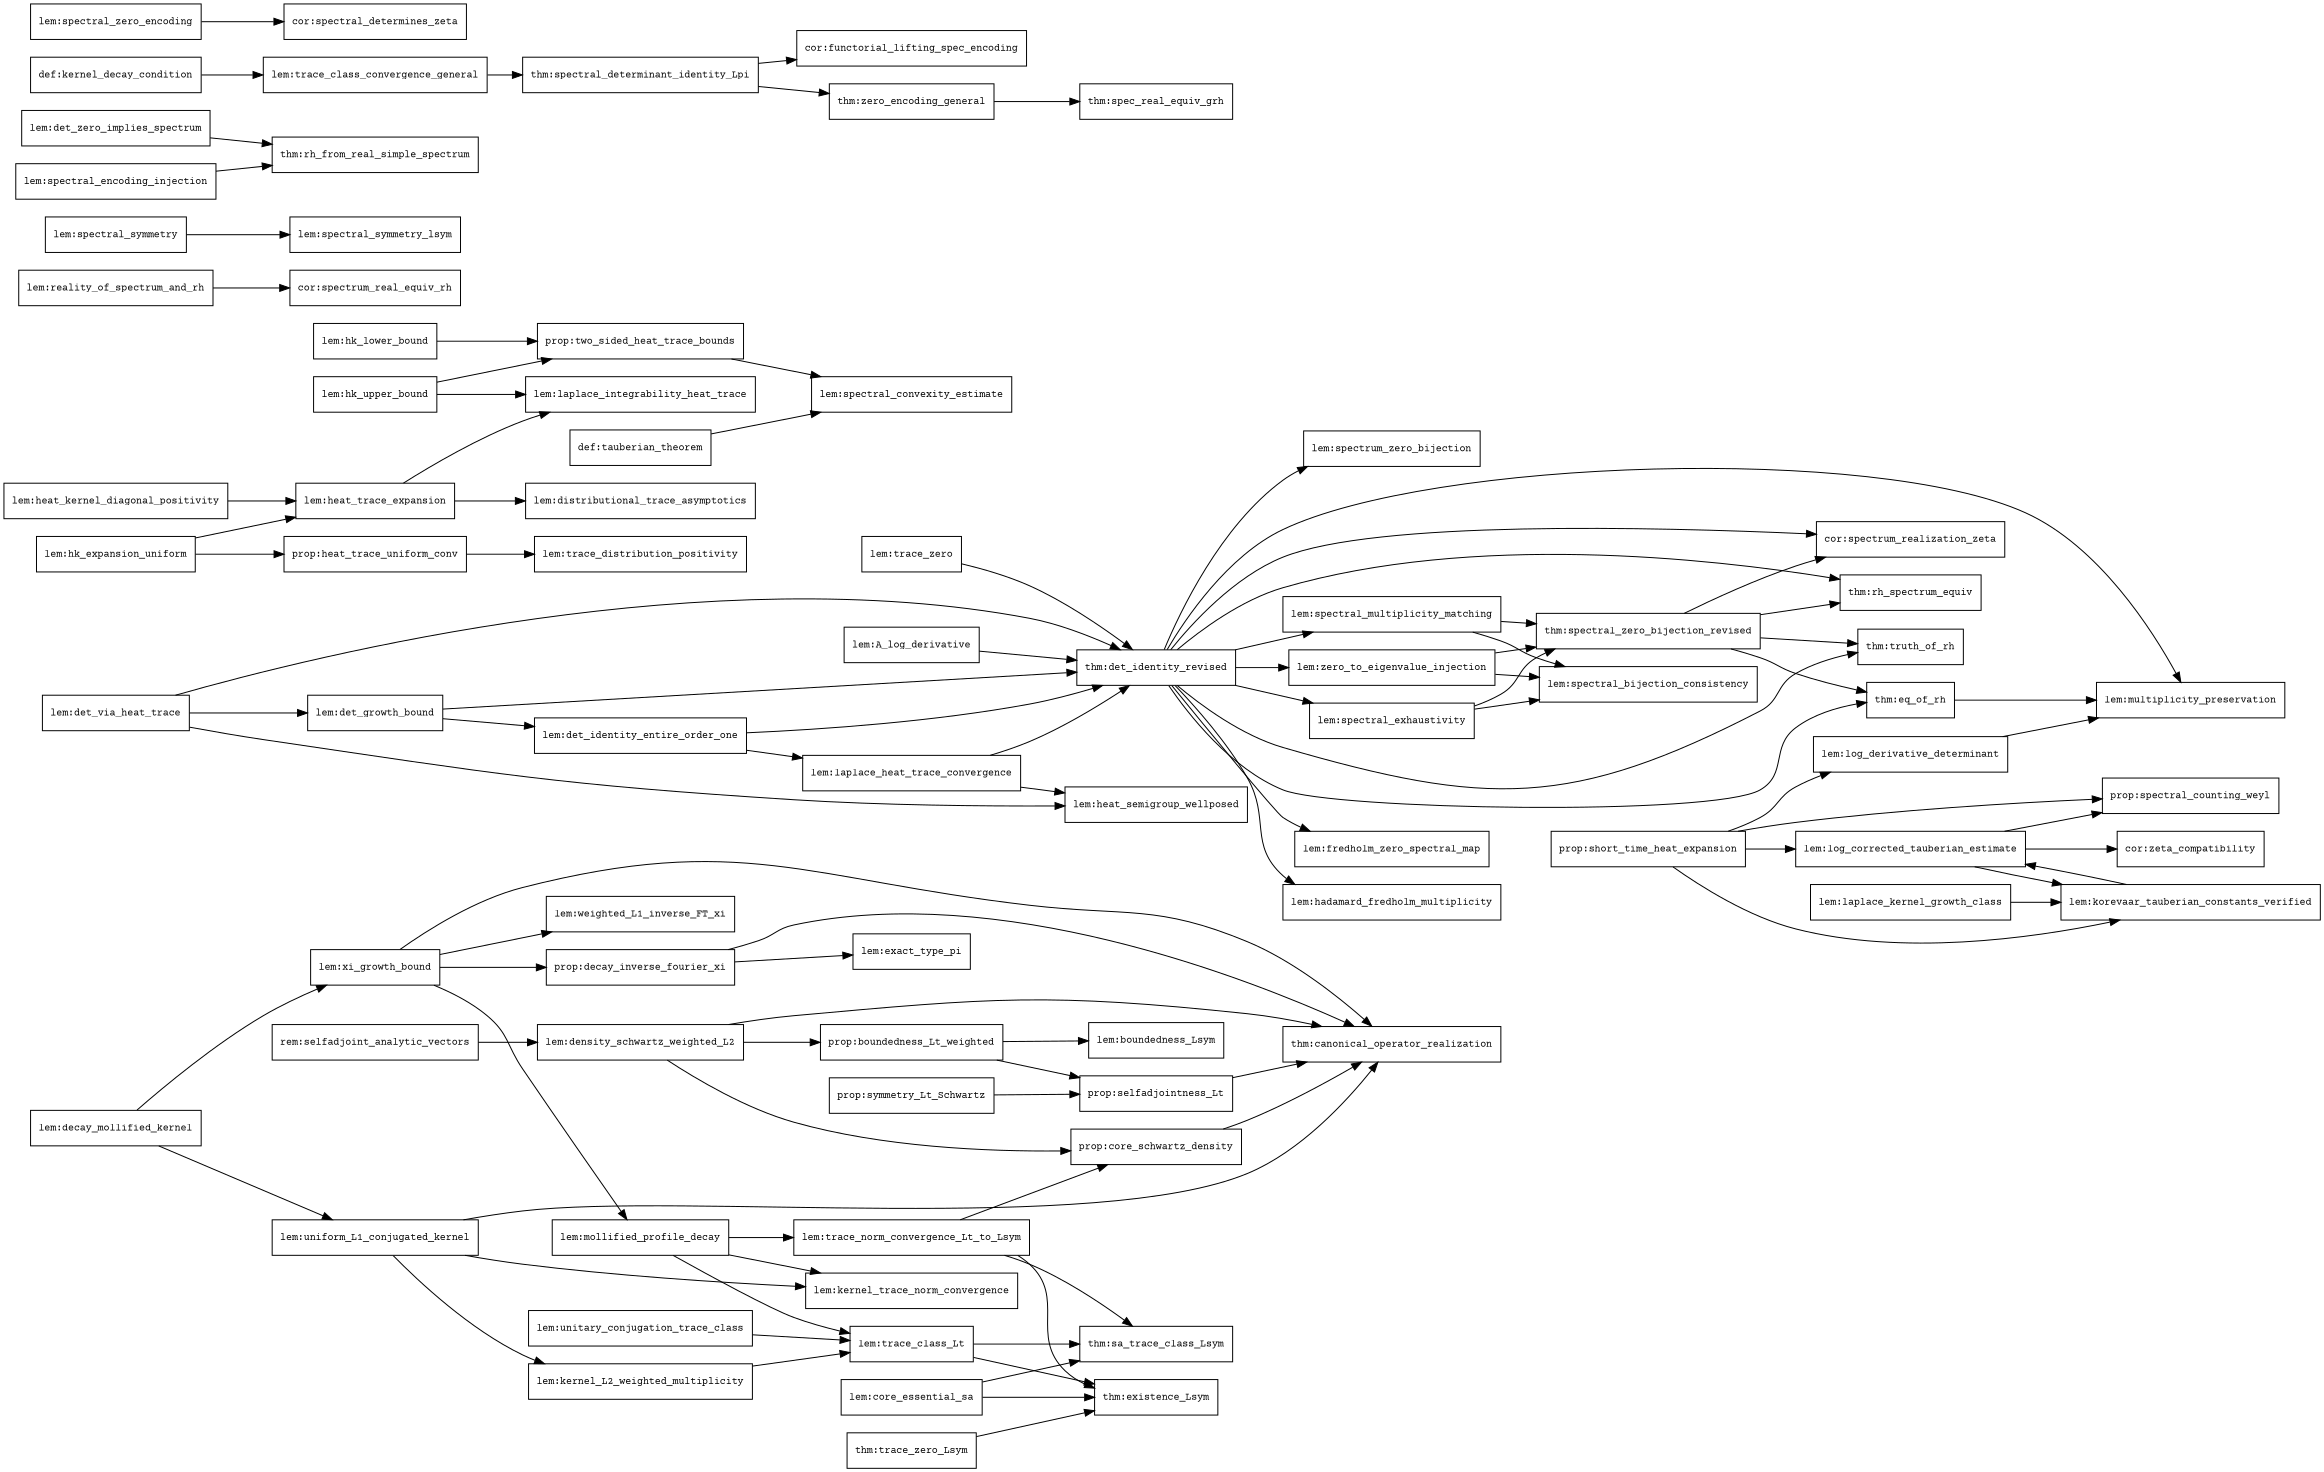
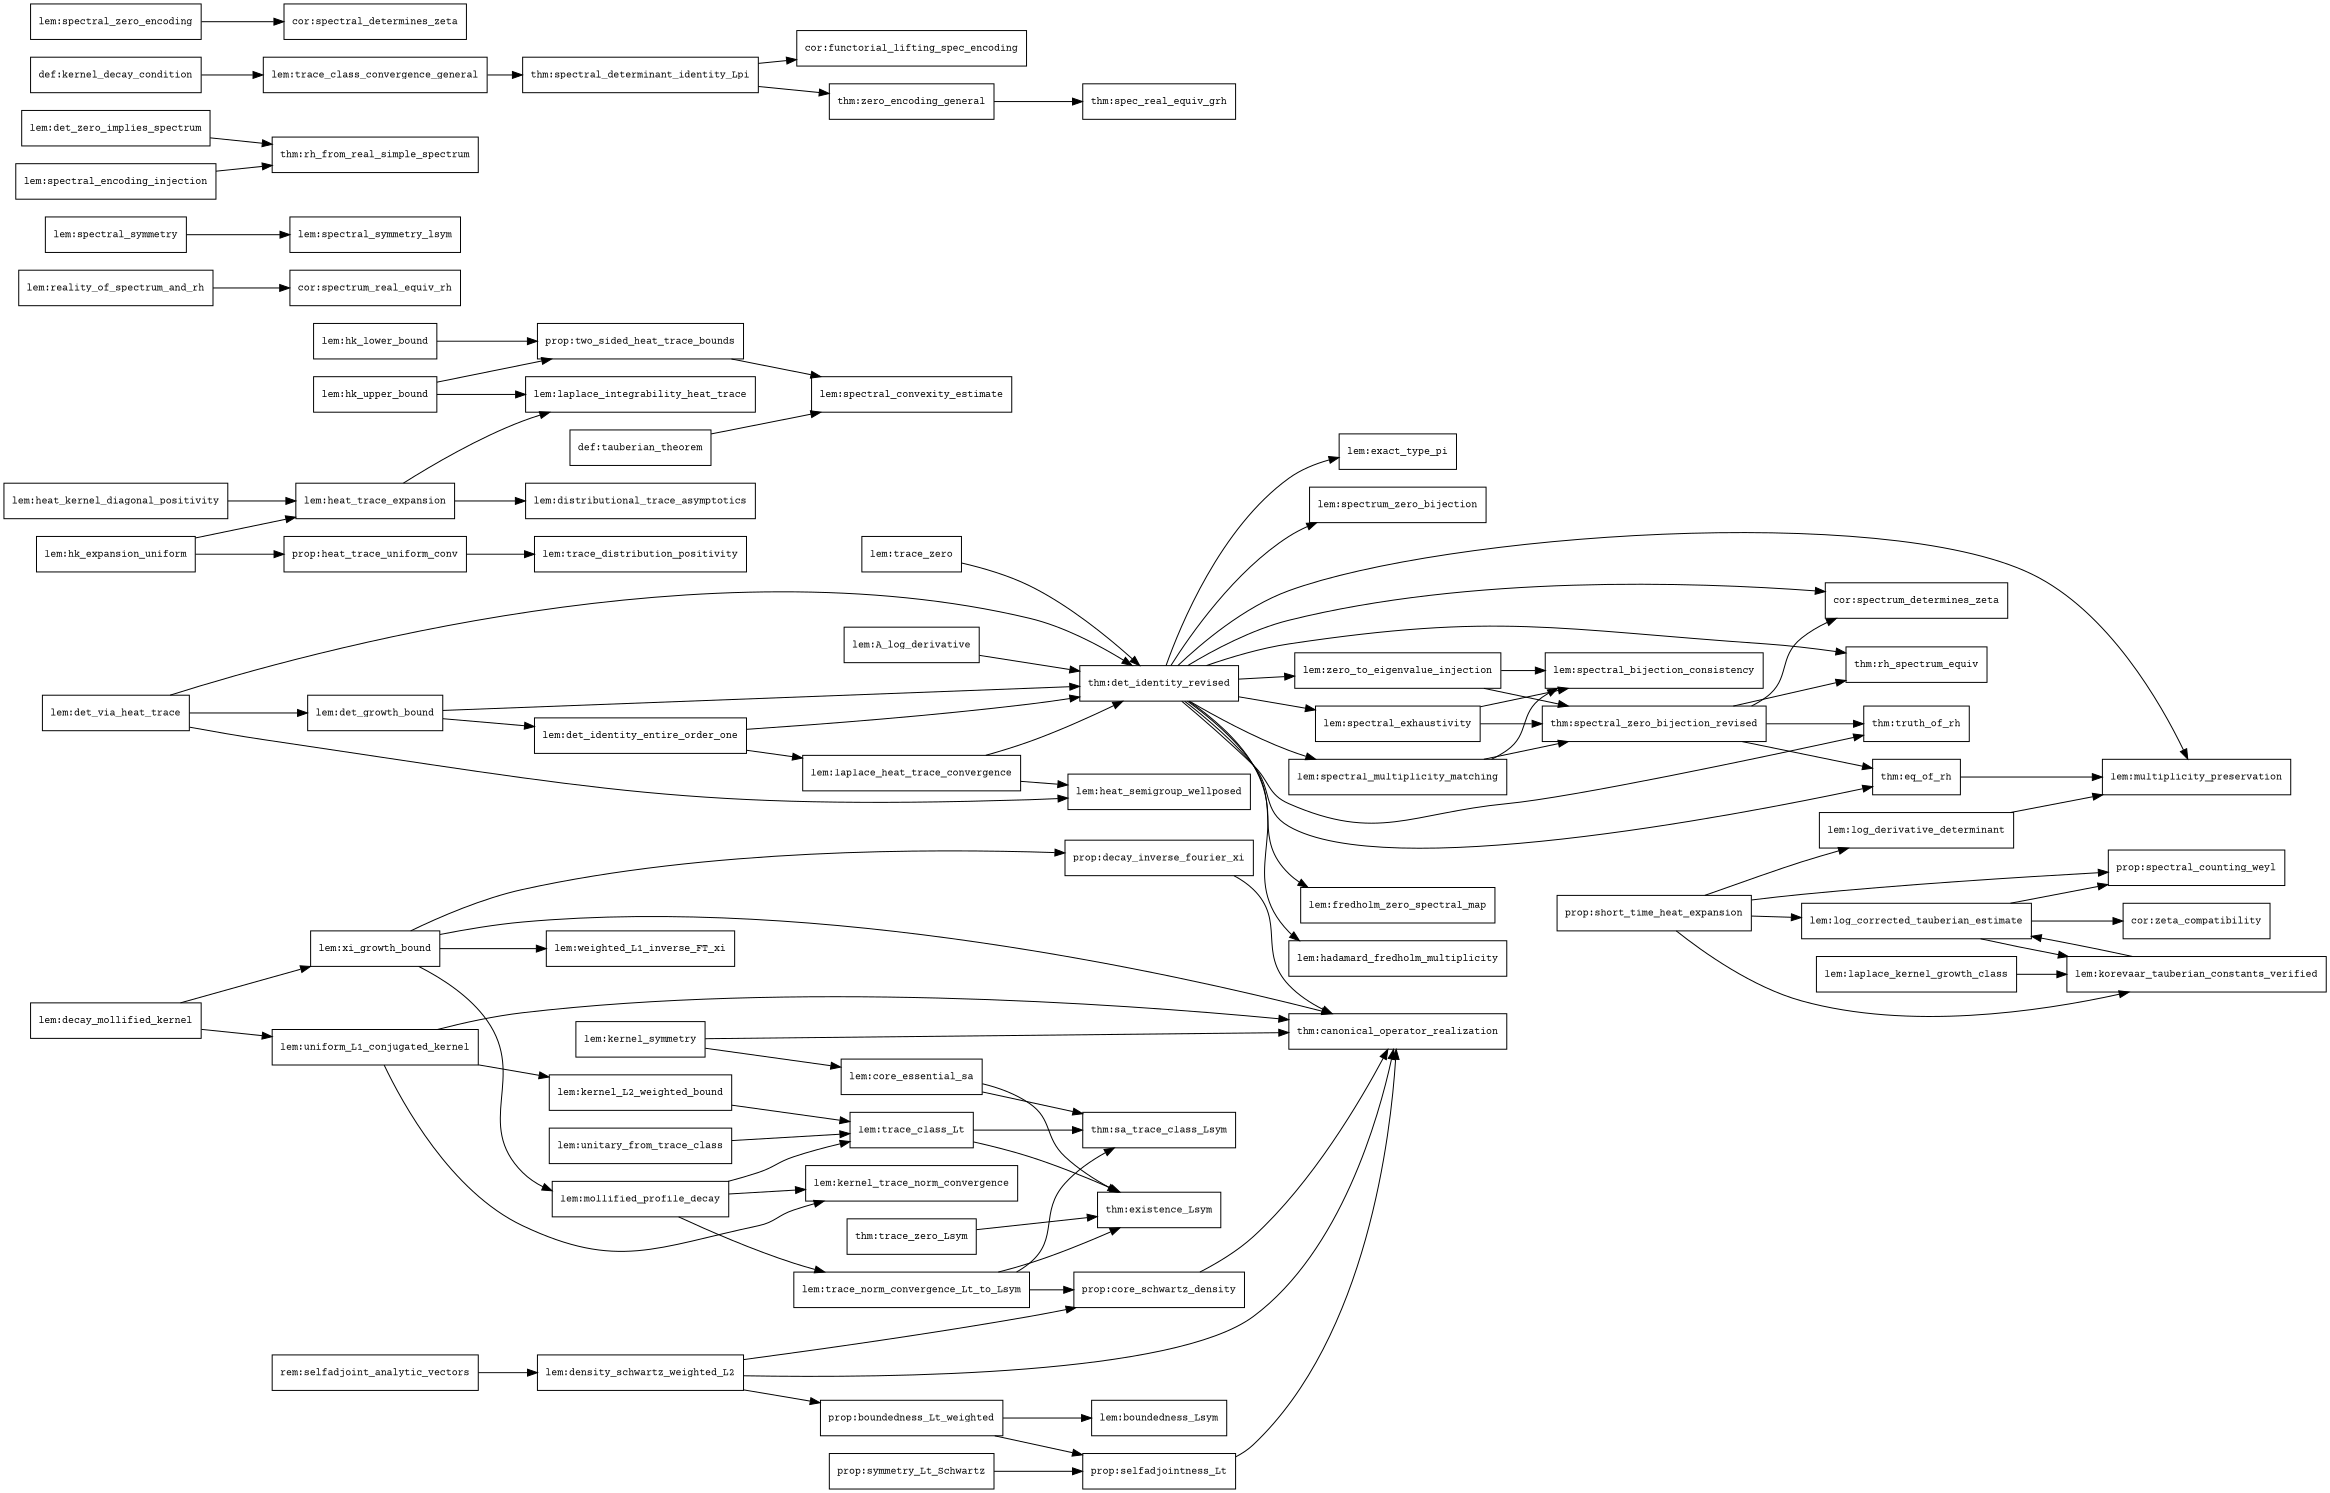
(1911, 539) -> (1917, 601)
(789, 959) -> (1227, 545)
none -> (640, 1039)
(640, 1328) -> (640, 1146)
(640, 1382) -> (640, 1093)
